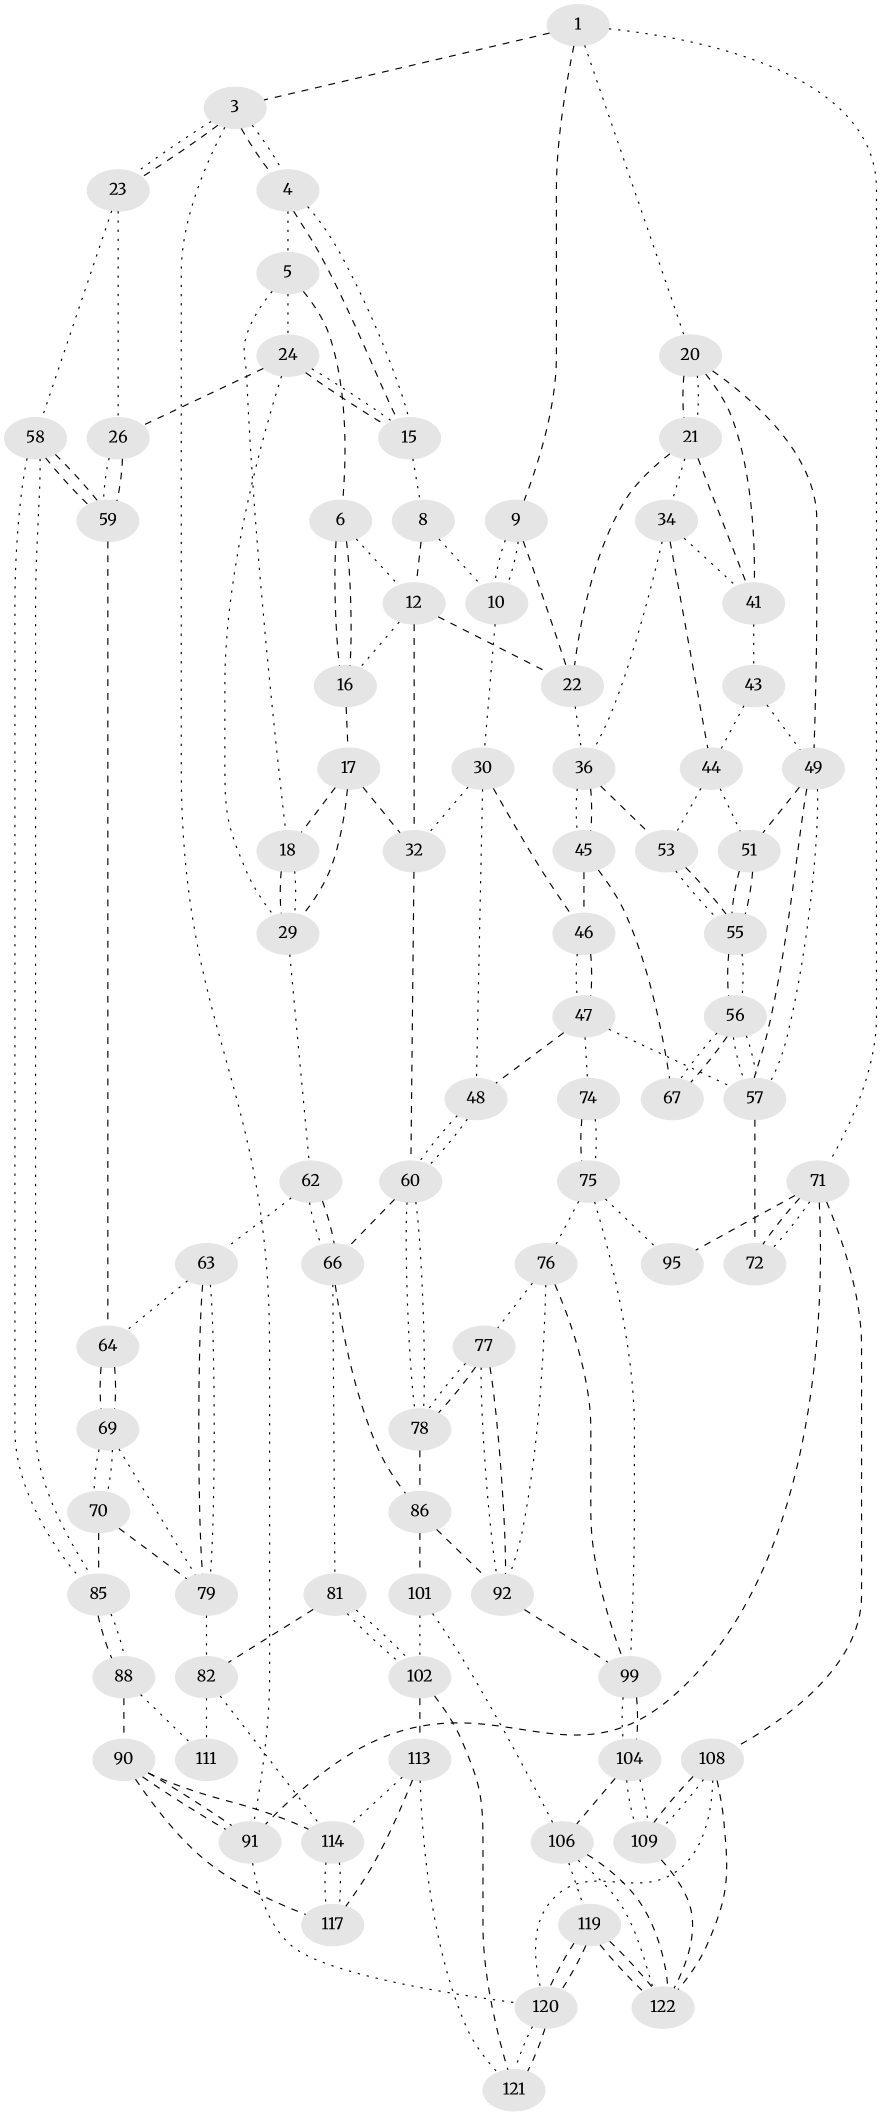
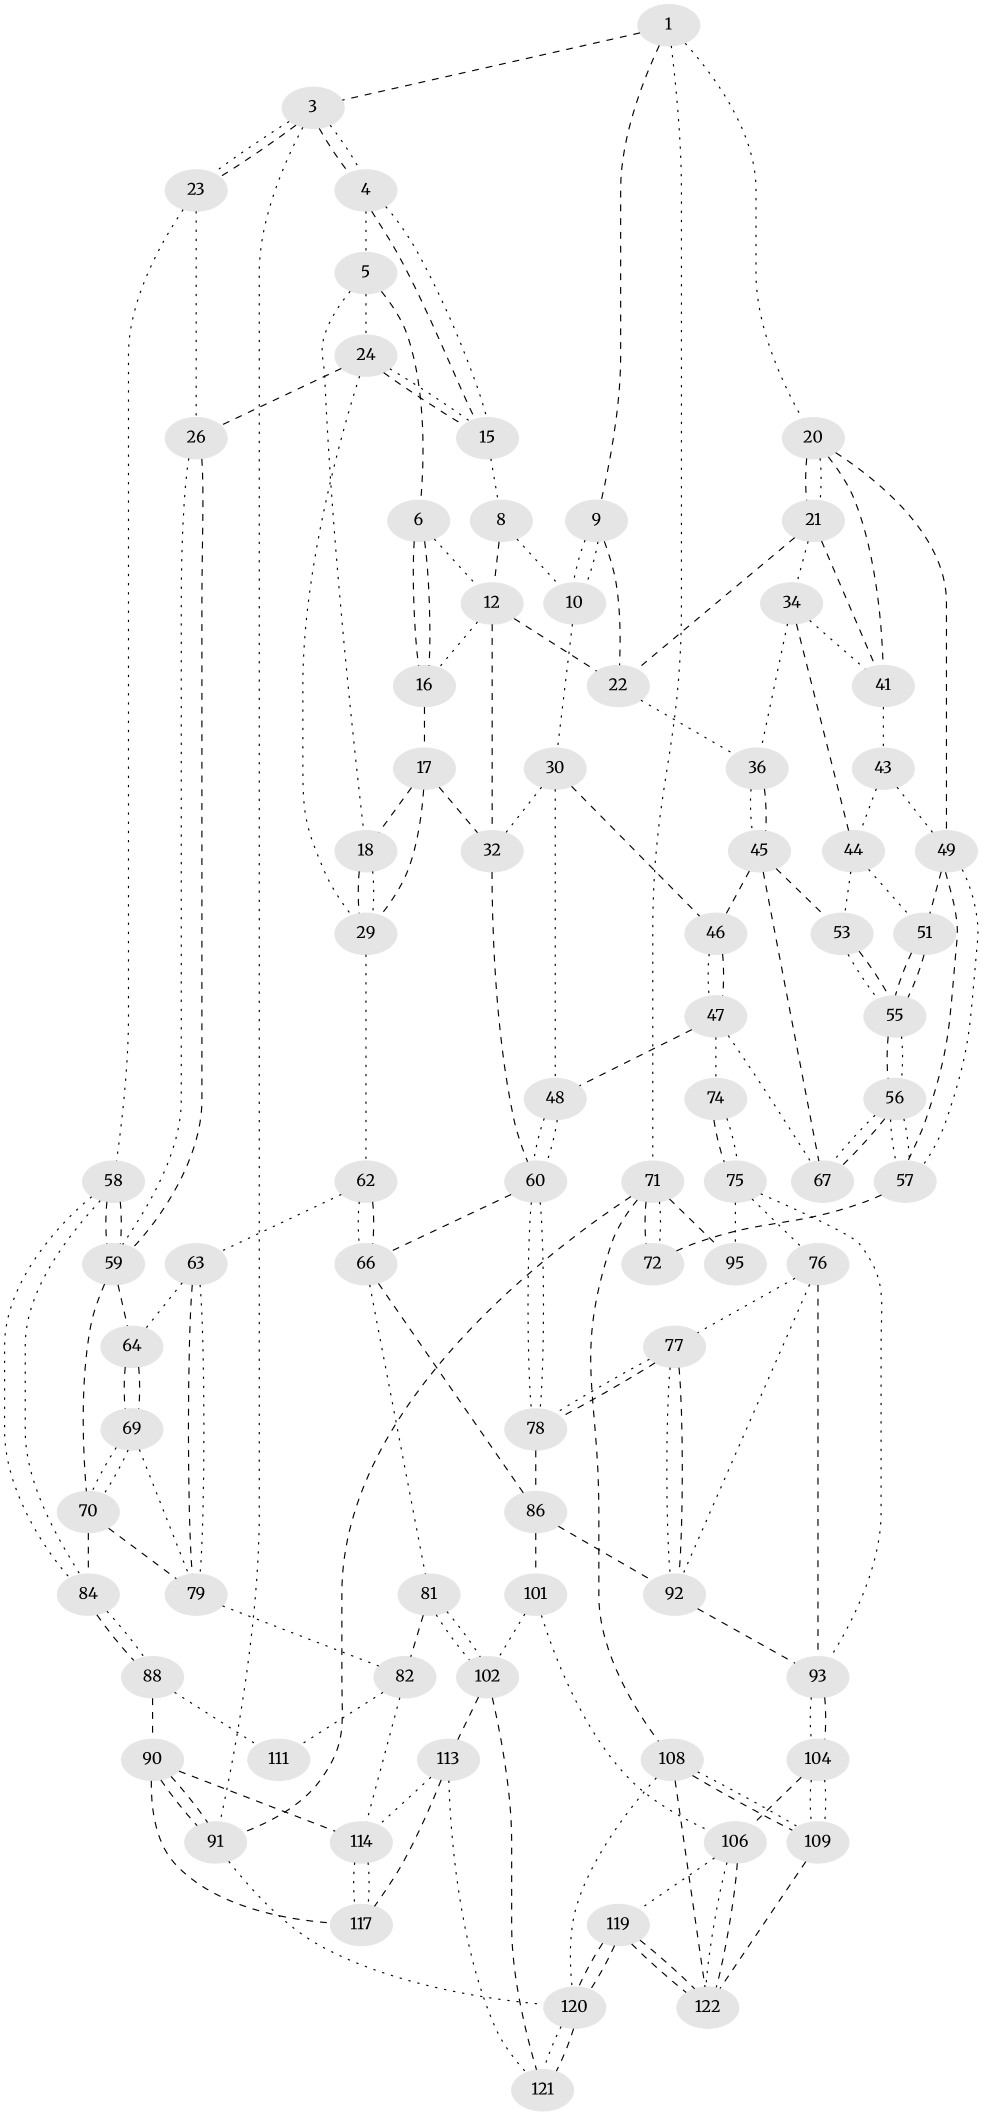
(625, 810) -> (801, 892)
(676, 1061) -> (770, 1099)
none -> (84, 1386)
(99, 1595) -> (88, 1595)
(630, 1677) -> (818, 1677)
